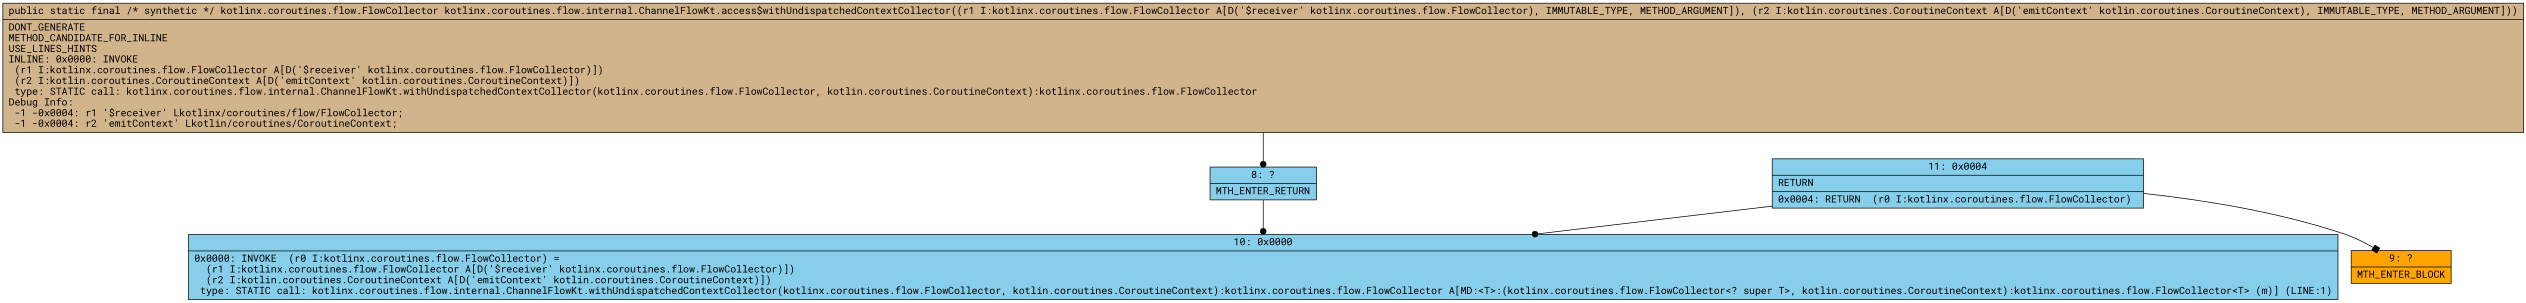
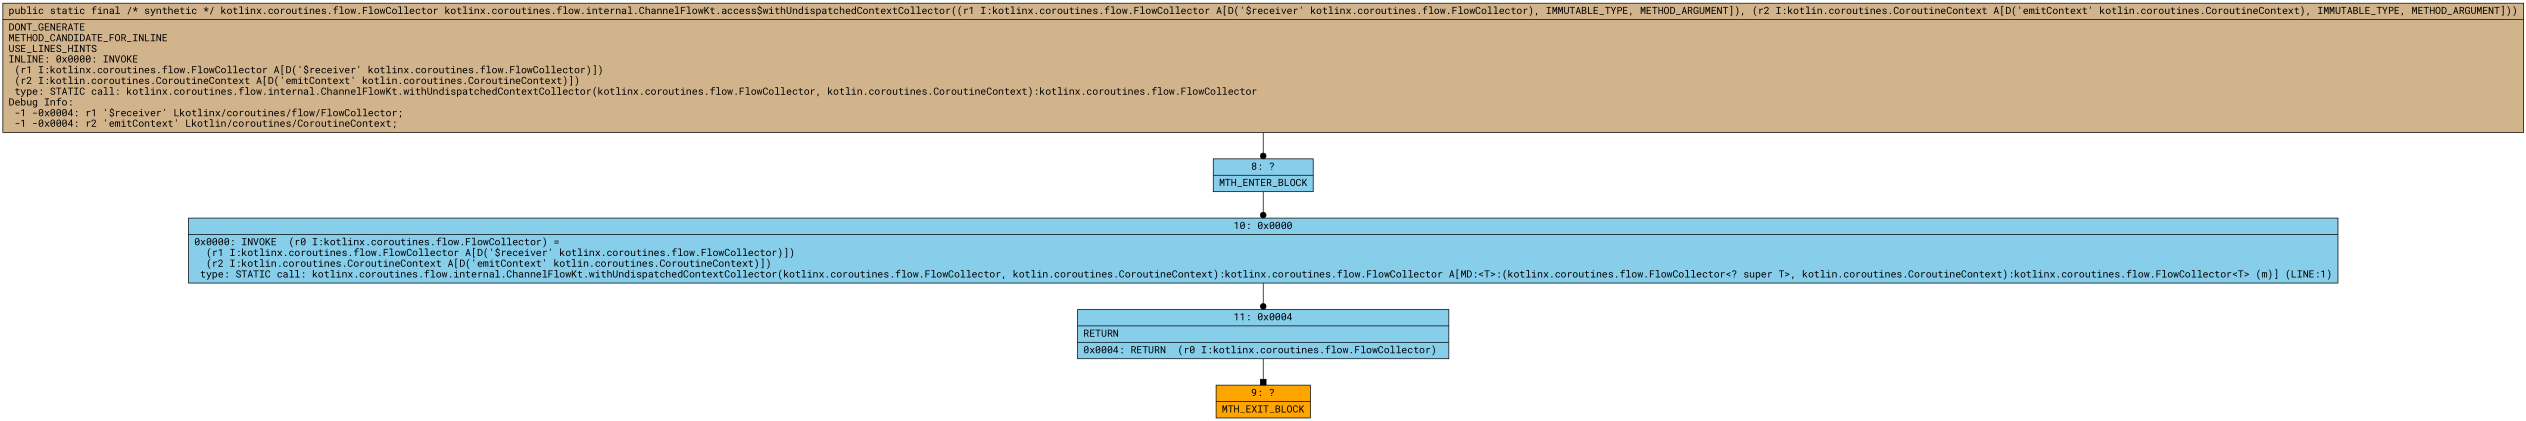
(1263, 191) -> (1263, 183)
(1655, 220) -> (1263, 293)
(2401, 275) -> (1263, 409)
